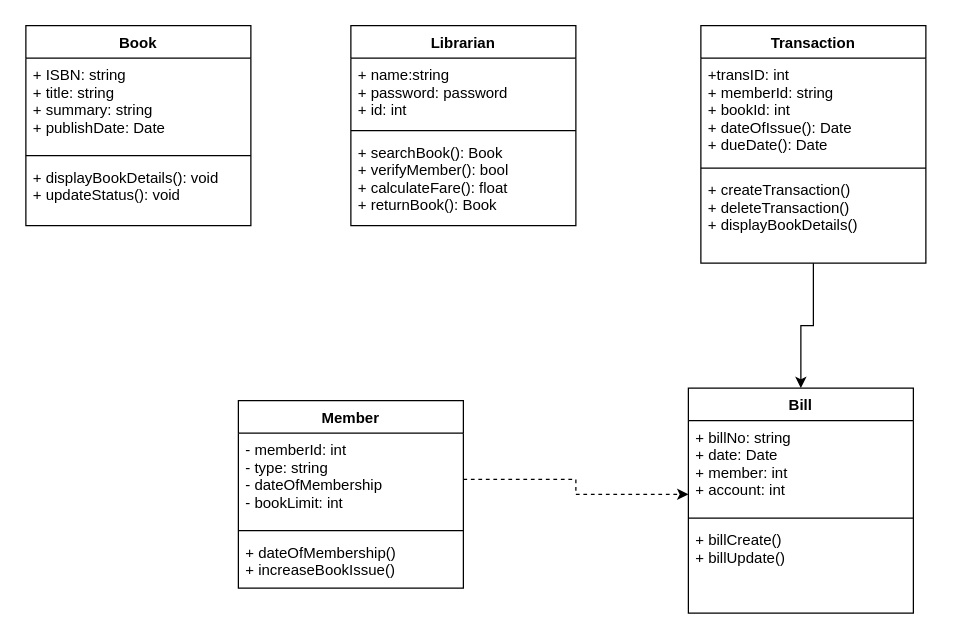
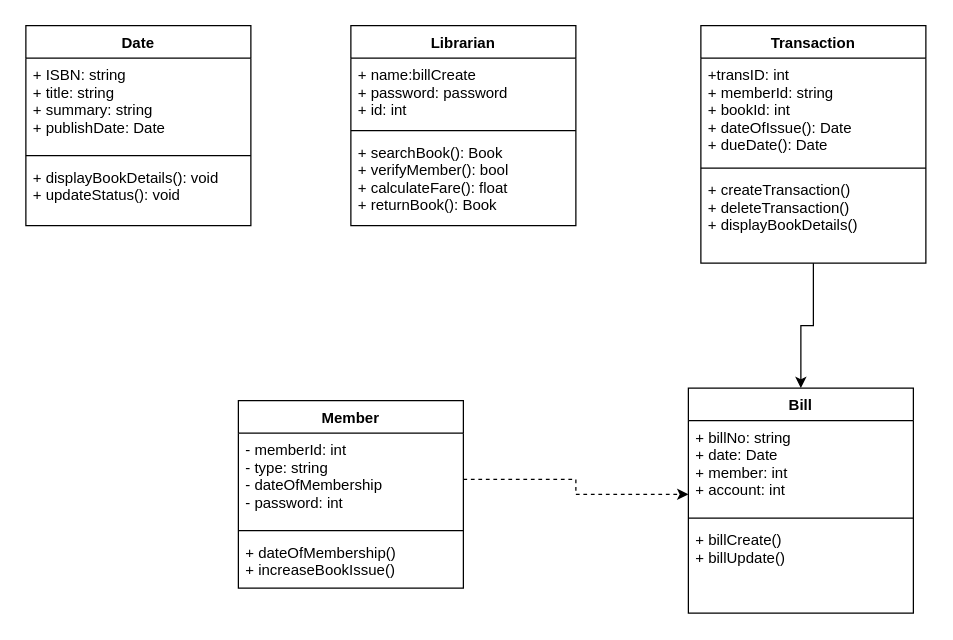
(138, 43) -> (138, 43)
(406, 75) -> (419, 75)
(300, 450) -> (300, 450)
